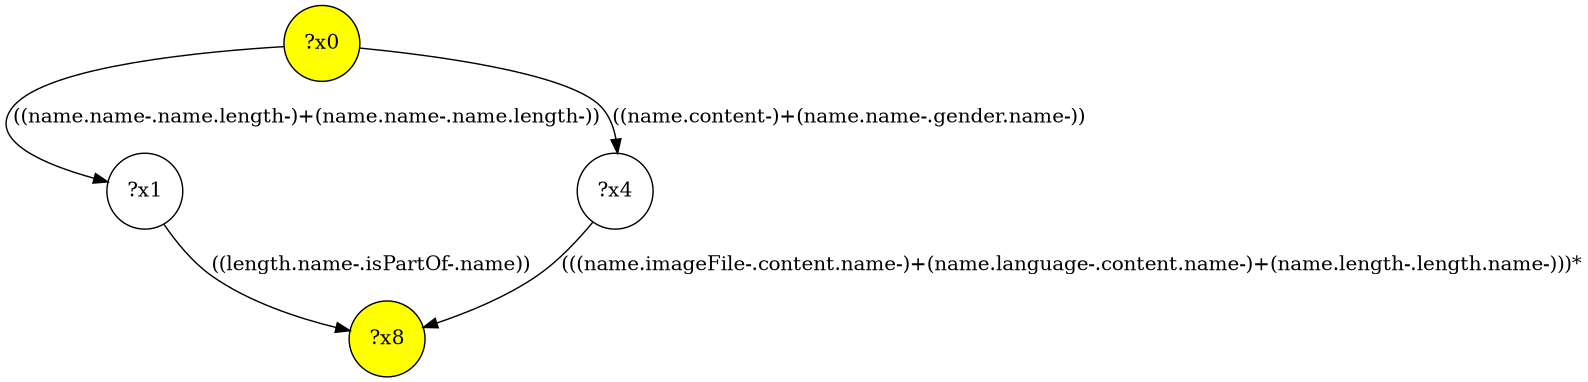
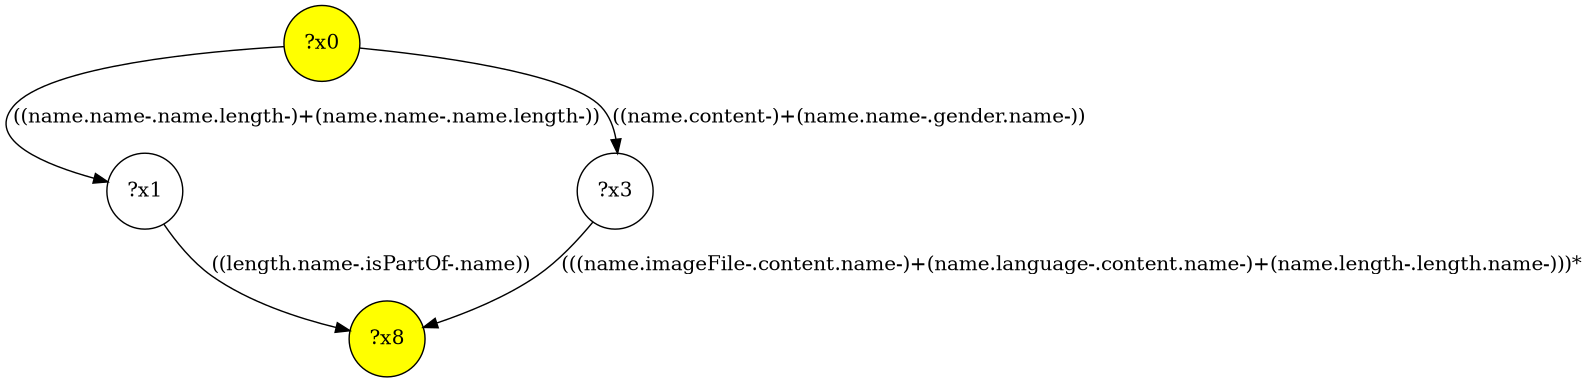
(615, 191) -> (615, 191)
